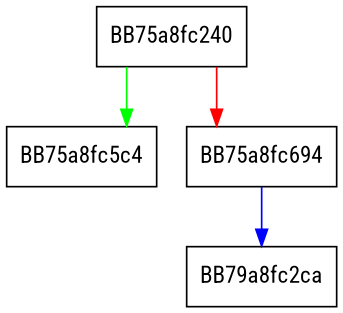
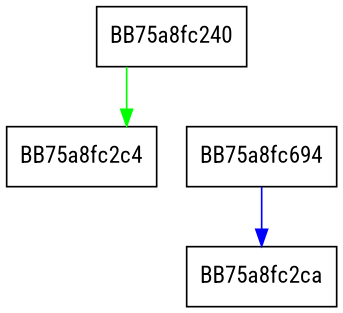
(217, 88) -> none
(82, 157) -> (82, 157)
(262, 277) -> (262, 277)
